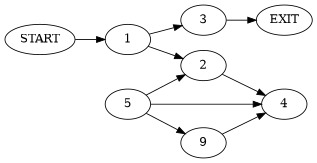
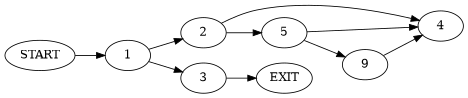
(162, 87) -> (240, 33)
